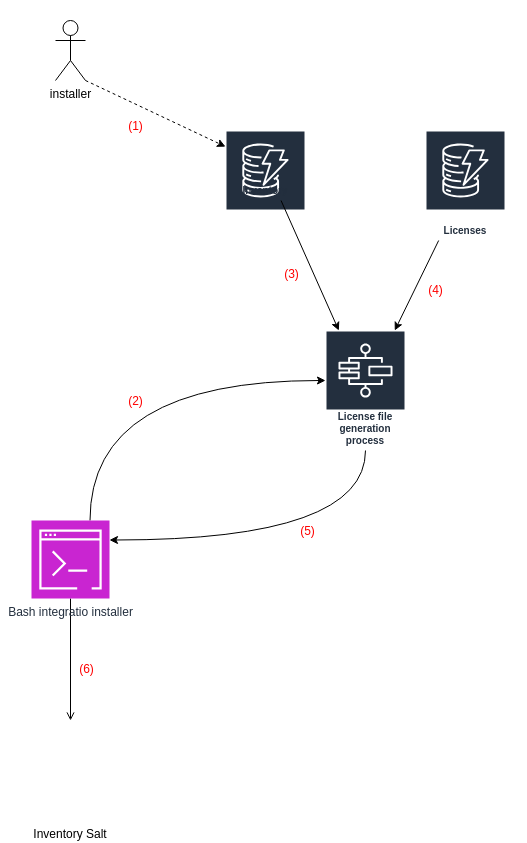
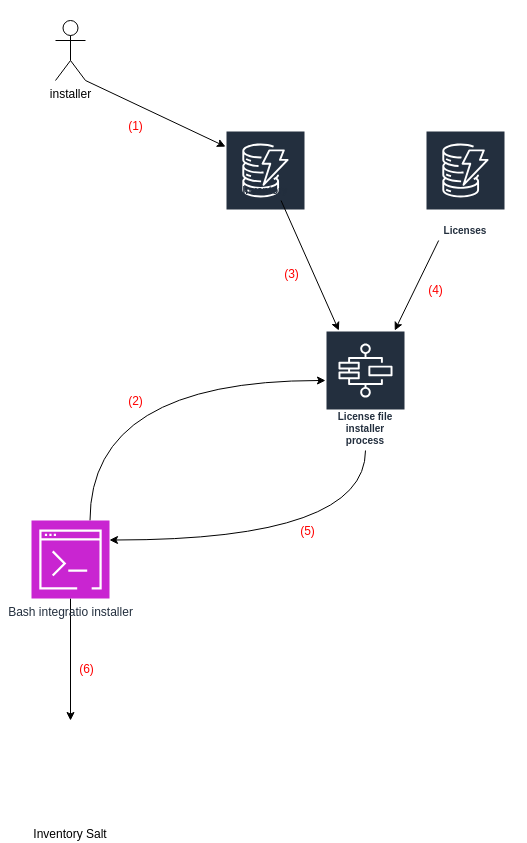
(152, 112) -> (152, 112)
(366, 429) -> (366, 435)
(71, 714) -> (71, 712)
